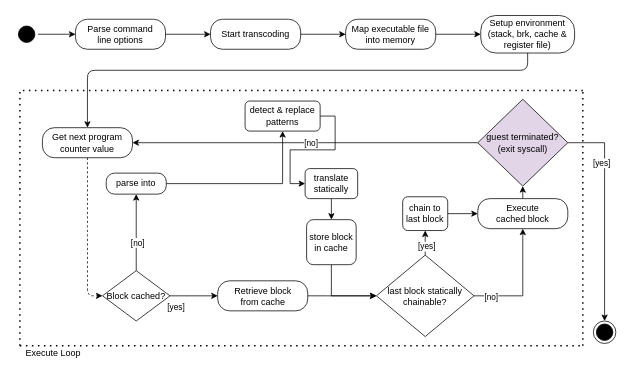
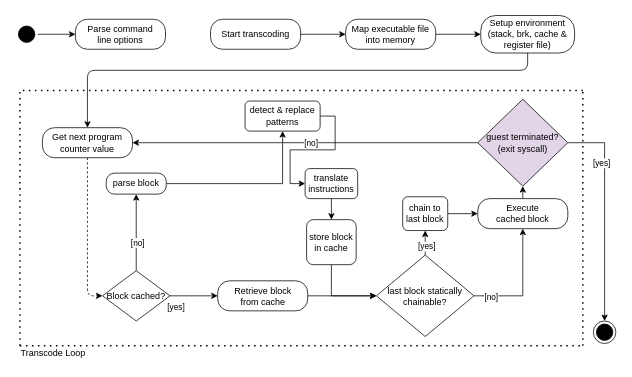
(185, 34) -> none
(136, 183) -> (136, 183)
(331, 183) -> (331, 183)
(53, 353) -> (53, 353)
